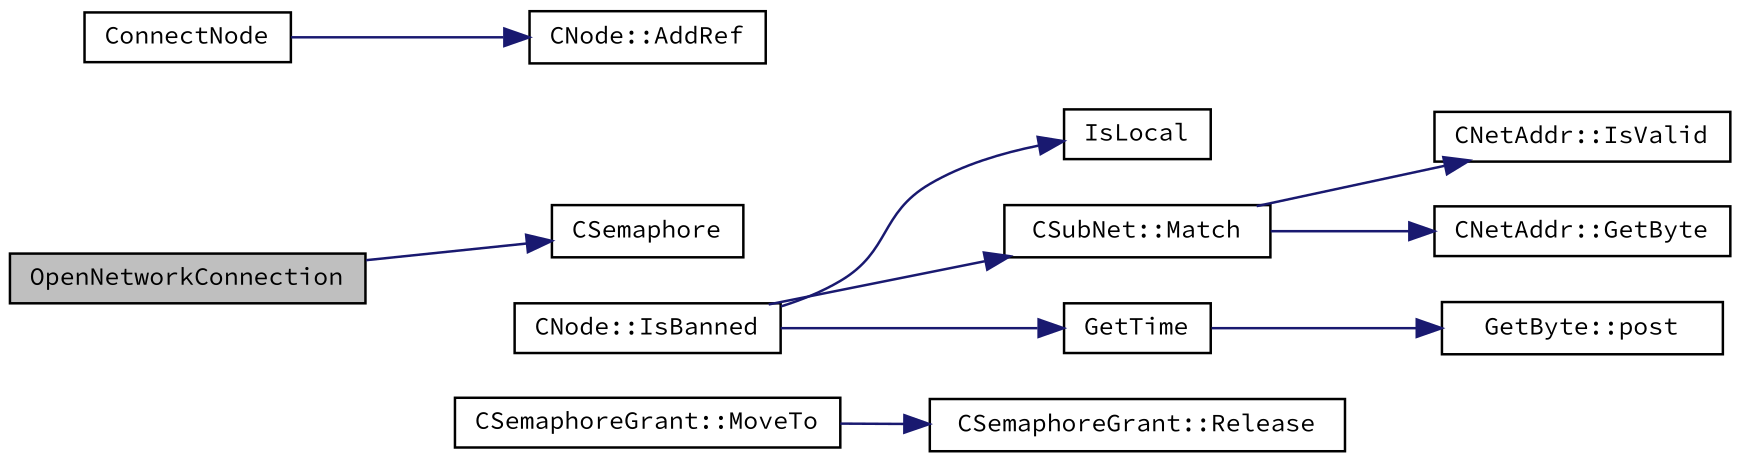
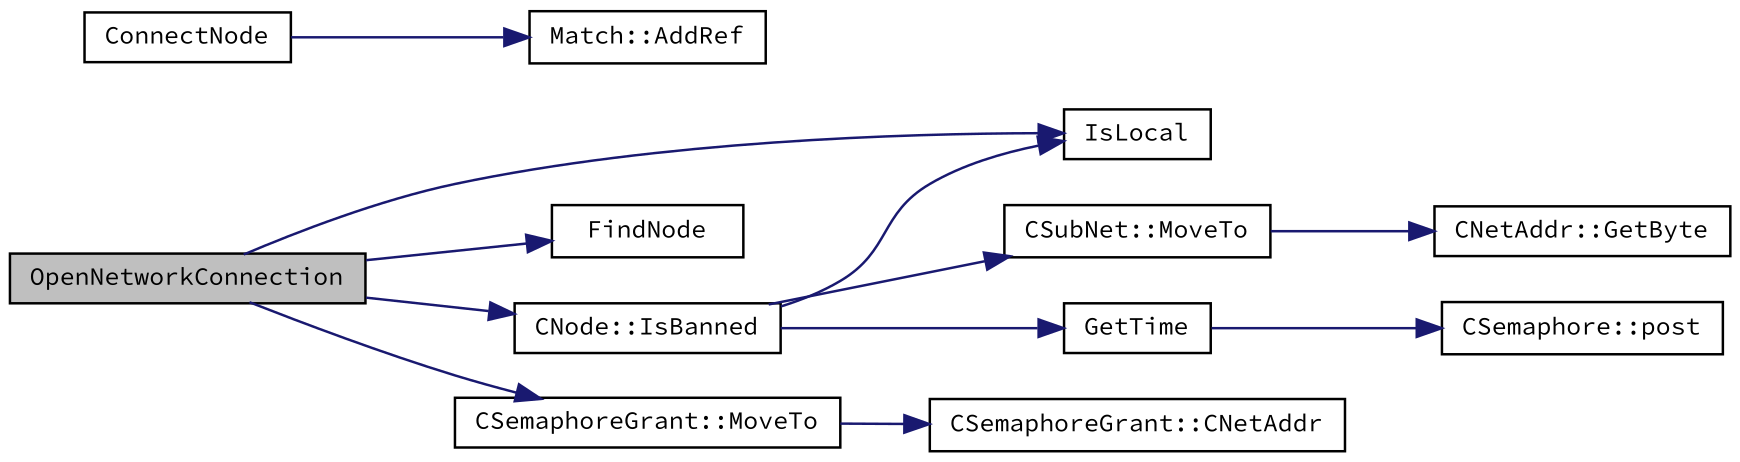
(648, 37) -> (648, 37)
(1582, 137) -> none
none -> (635, 156)
(648, 231) -> (648, 231)
(1137, 231) -> (1137, 231)
none -> (427, 304)
(1582, 328) -> (1582, 328)
none -> (382, 351)
(1137, 425) -> (1137, 425)
